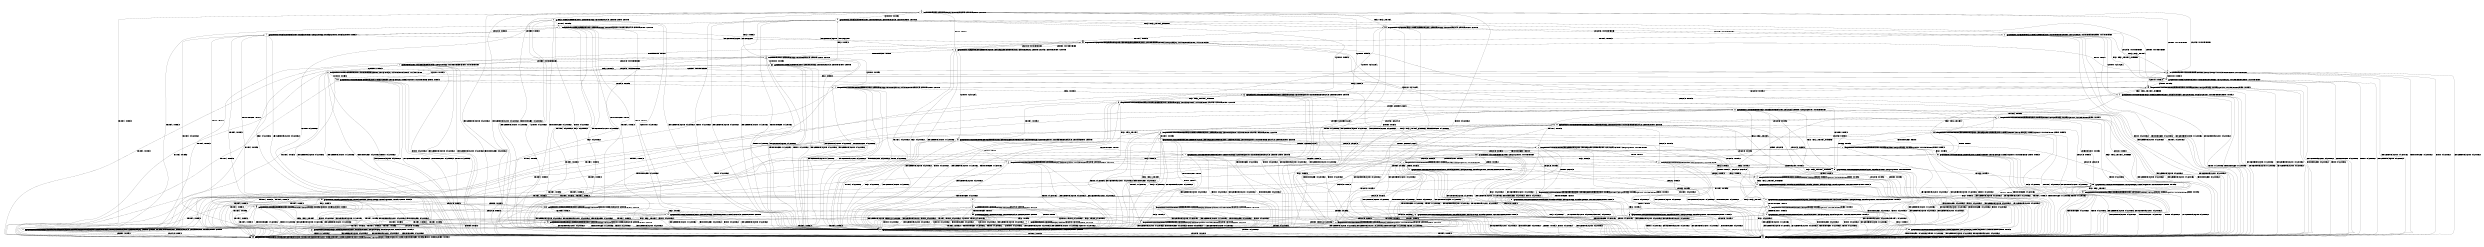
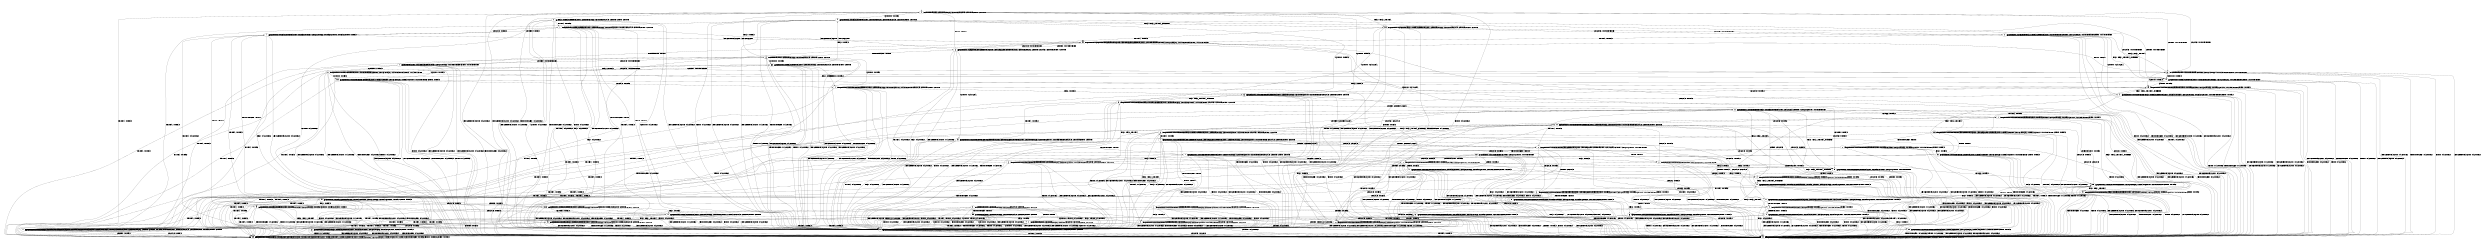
none -> (809, 66)
(1903, 131) -> (1866, 114)
(982, 150) -> none
(1564, 152) -> (1375, 189)
(973, 200) -> none
